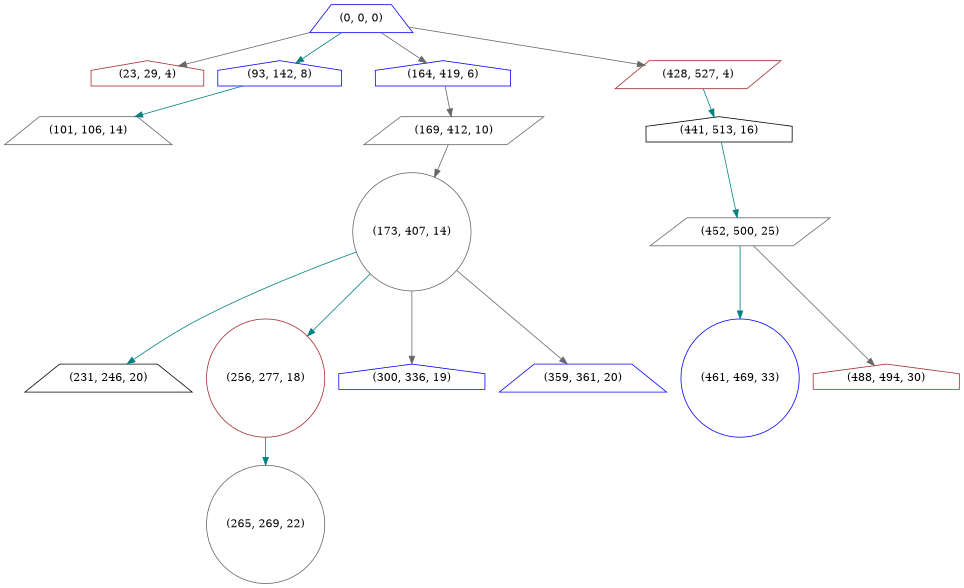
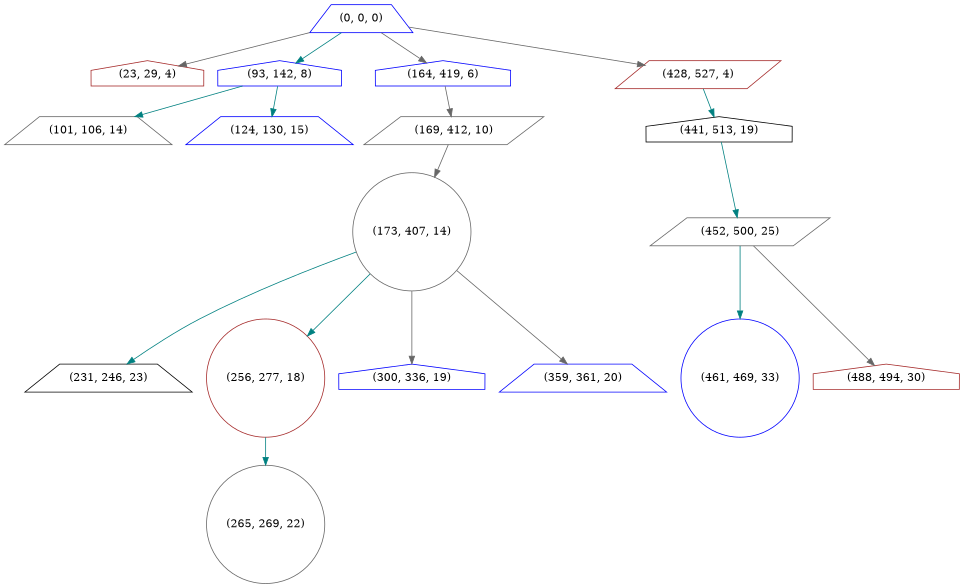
none -> (270, 131)
(719, 131) -> (719, 131)
(109, 378) -> (109, 378)
